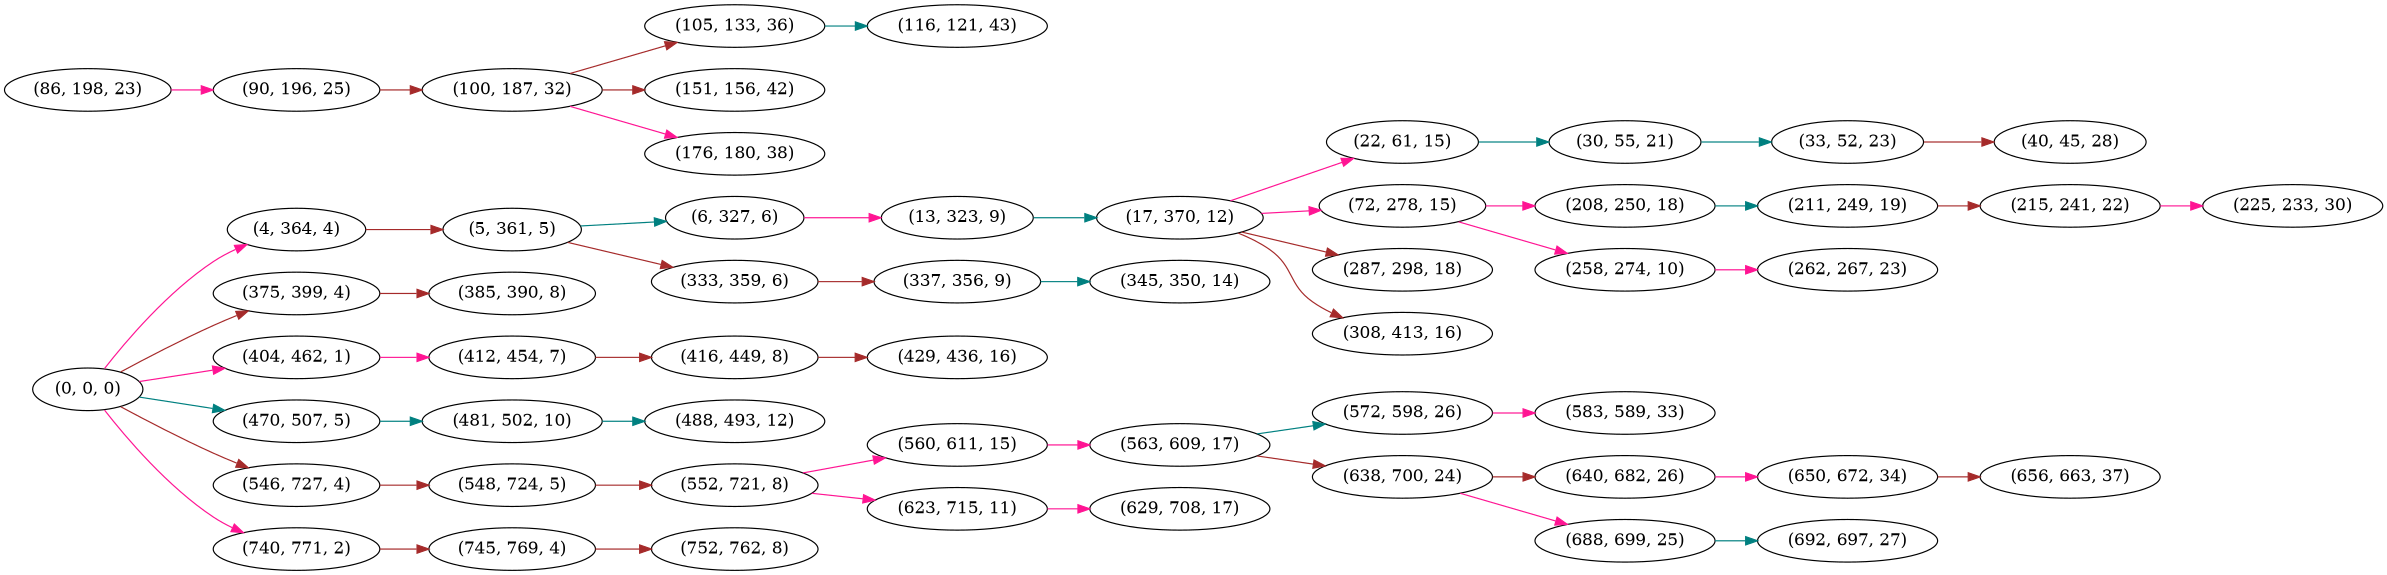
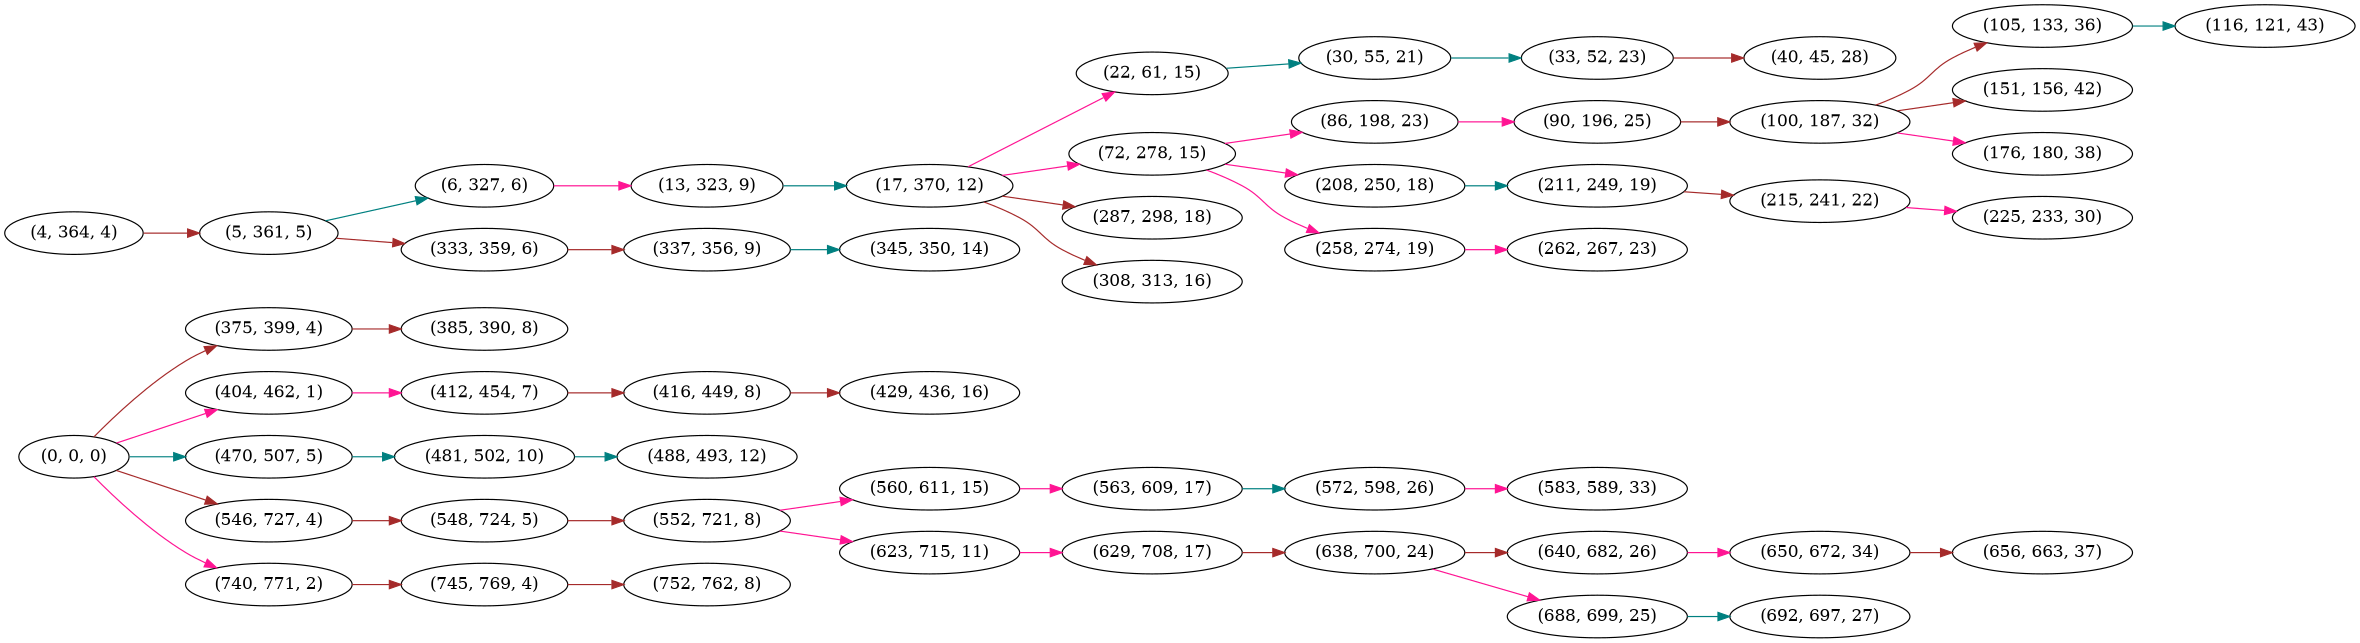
none -> (1258, 139)
(1625, 270) -> (1375, 250)
(164, 302) -> none
(1402, 334) -> (1152, 282)
(1285, 460) -> (1258, 553)
